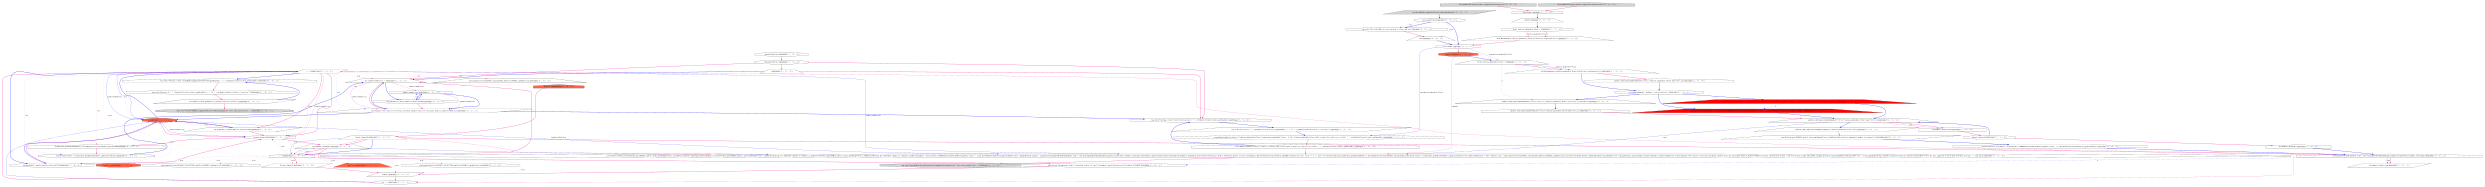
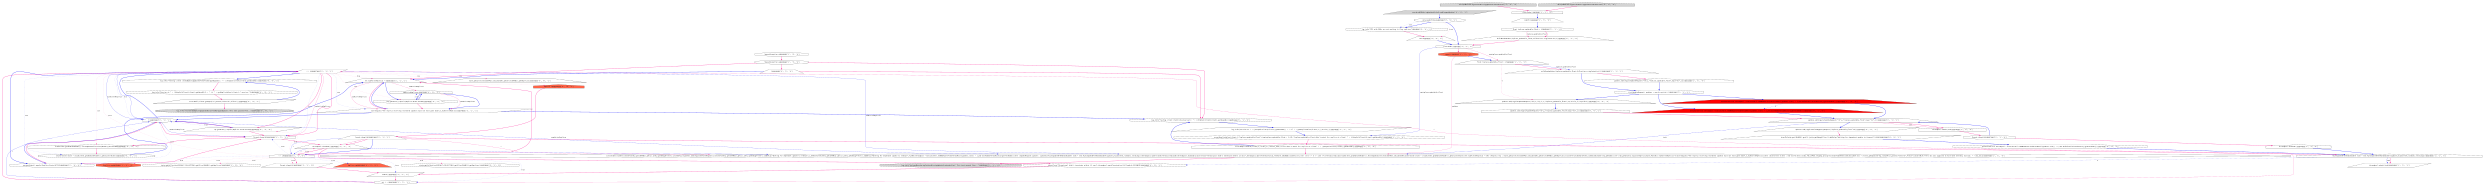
(159, 120) -> (159, 120)
